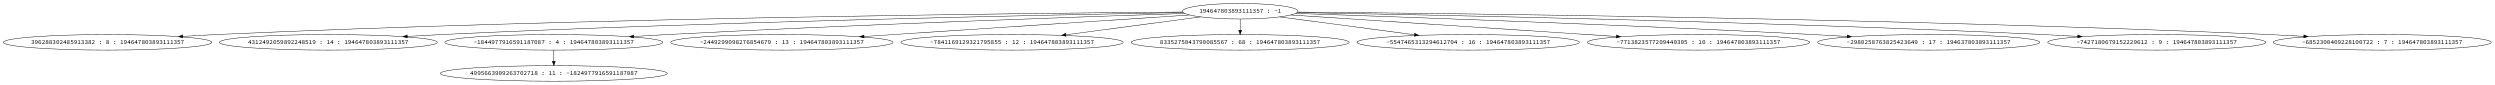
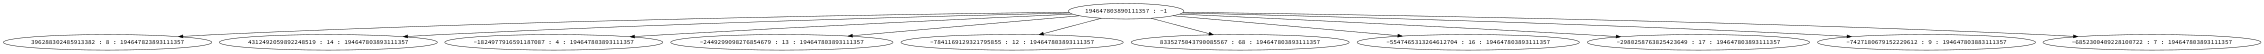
(1240, 11) -> (1126, 11)
(108, 42) -> (108, 42)
(554, 42) -> (554, 42)
(1468, 42) -> (1468, 42)
(1698, 42) -> none
(1929, 42) -> (1698, 42)
(2157, 42) -> (1927, 42)
(554, 73) -> none
